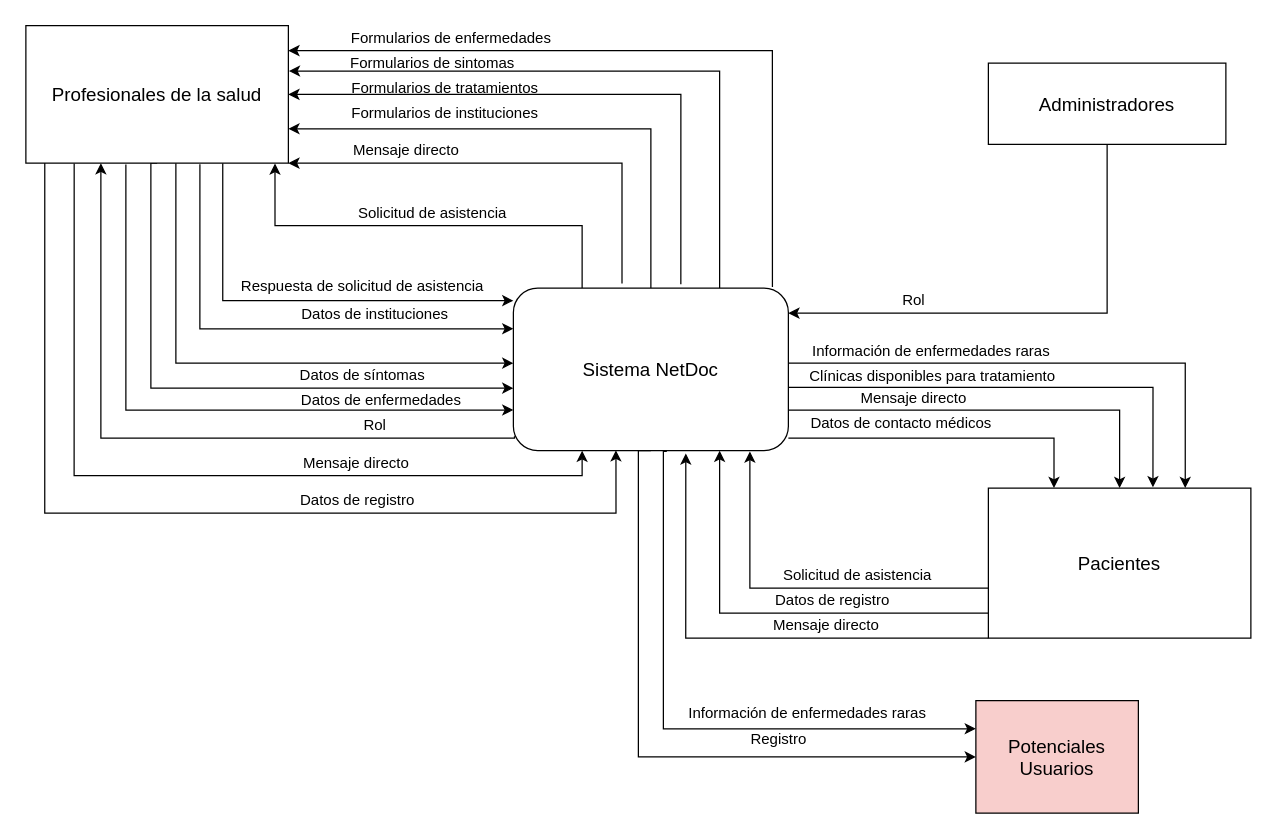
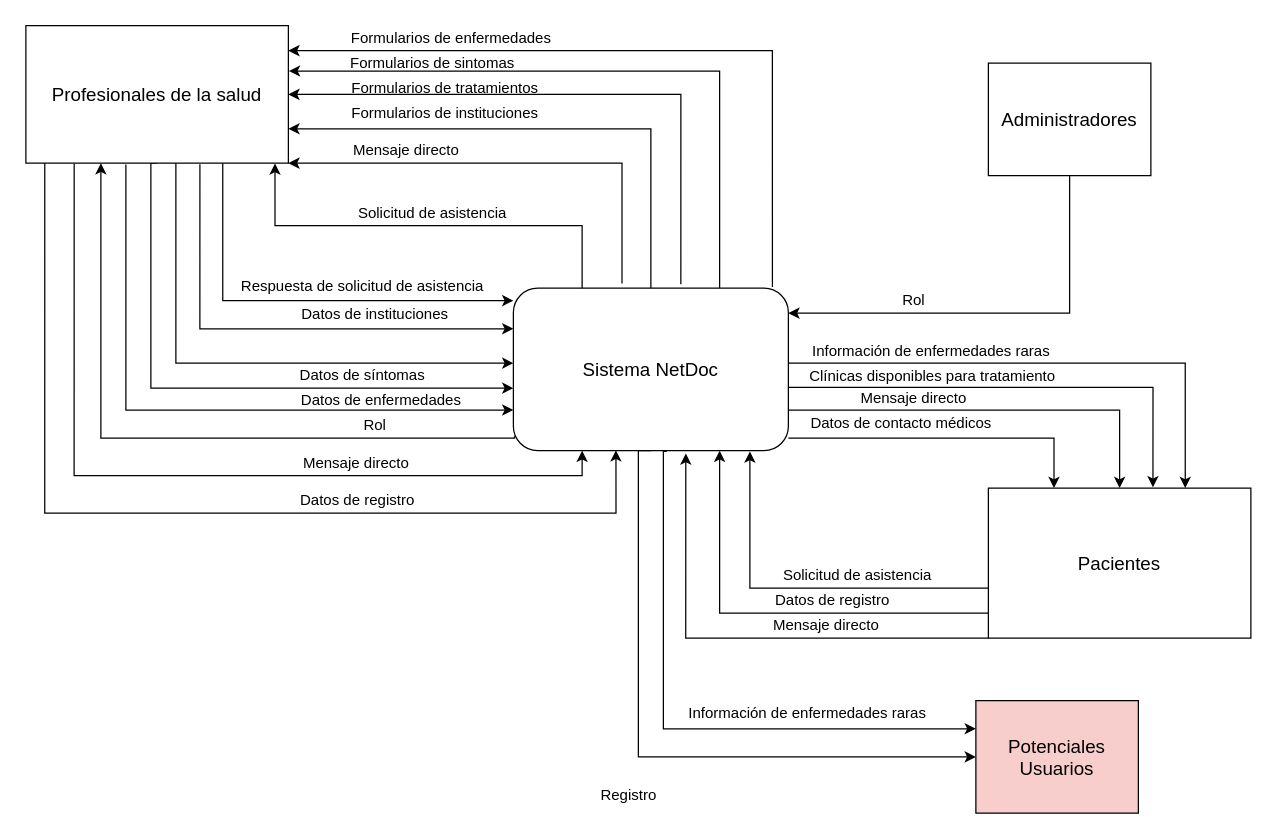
(1107, 104) -> (1069, 119)
(778, 739) -> (628, 796)
